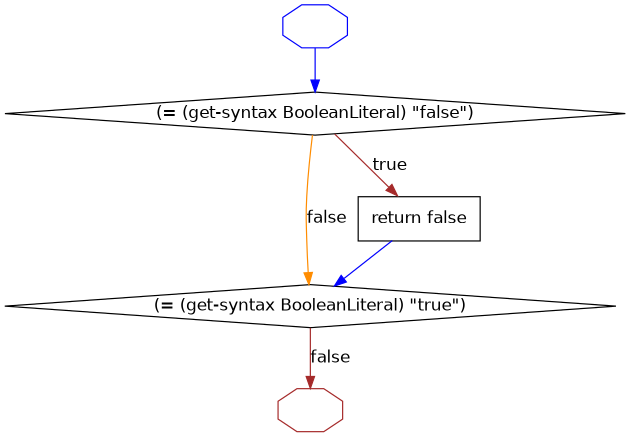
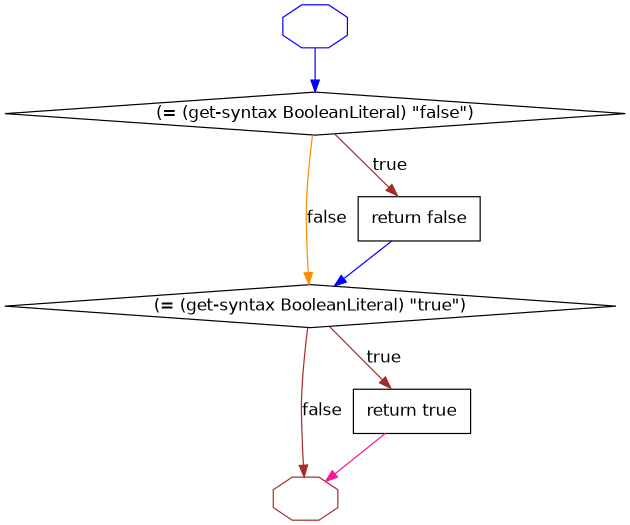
none -> (412, 411)
